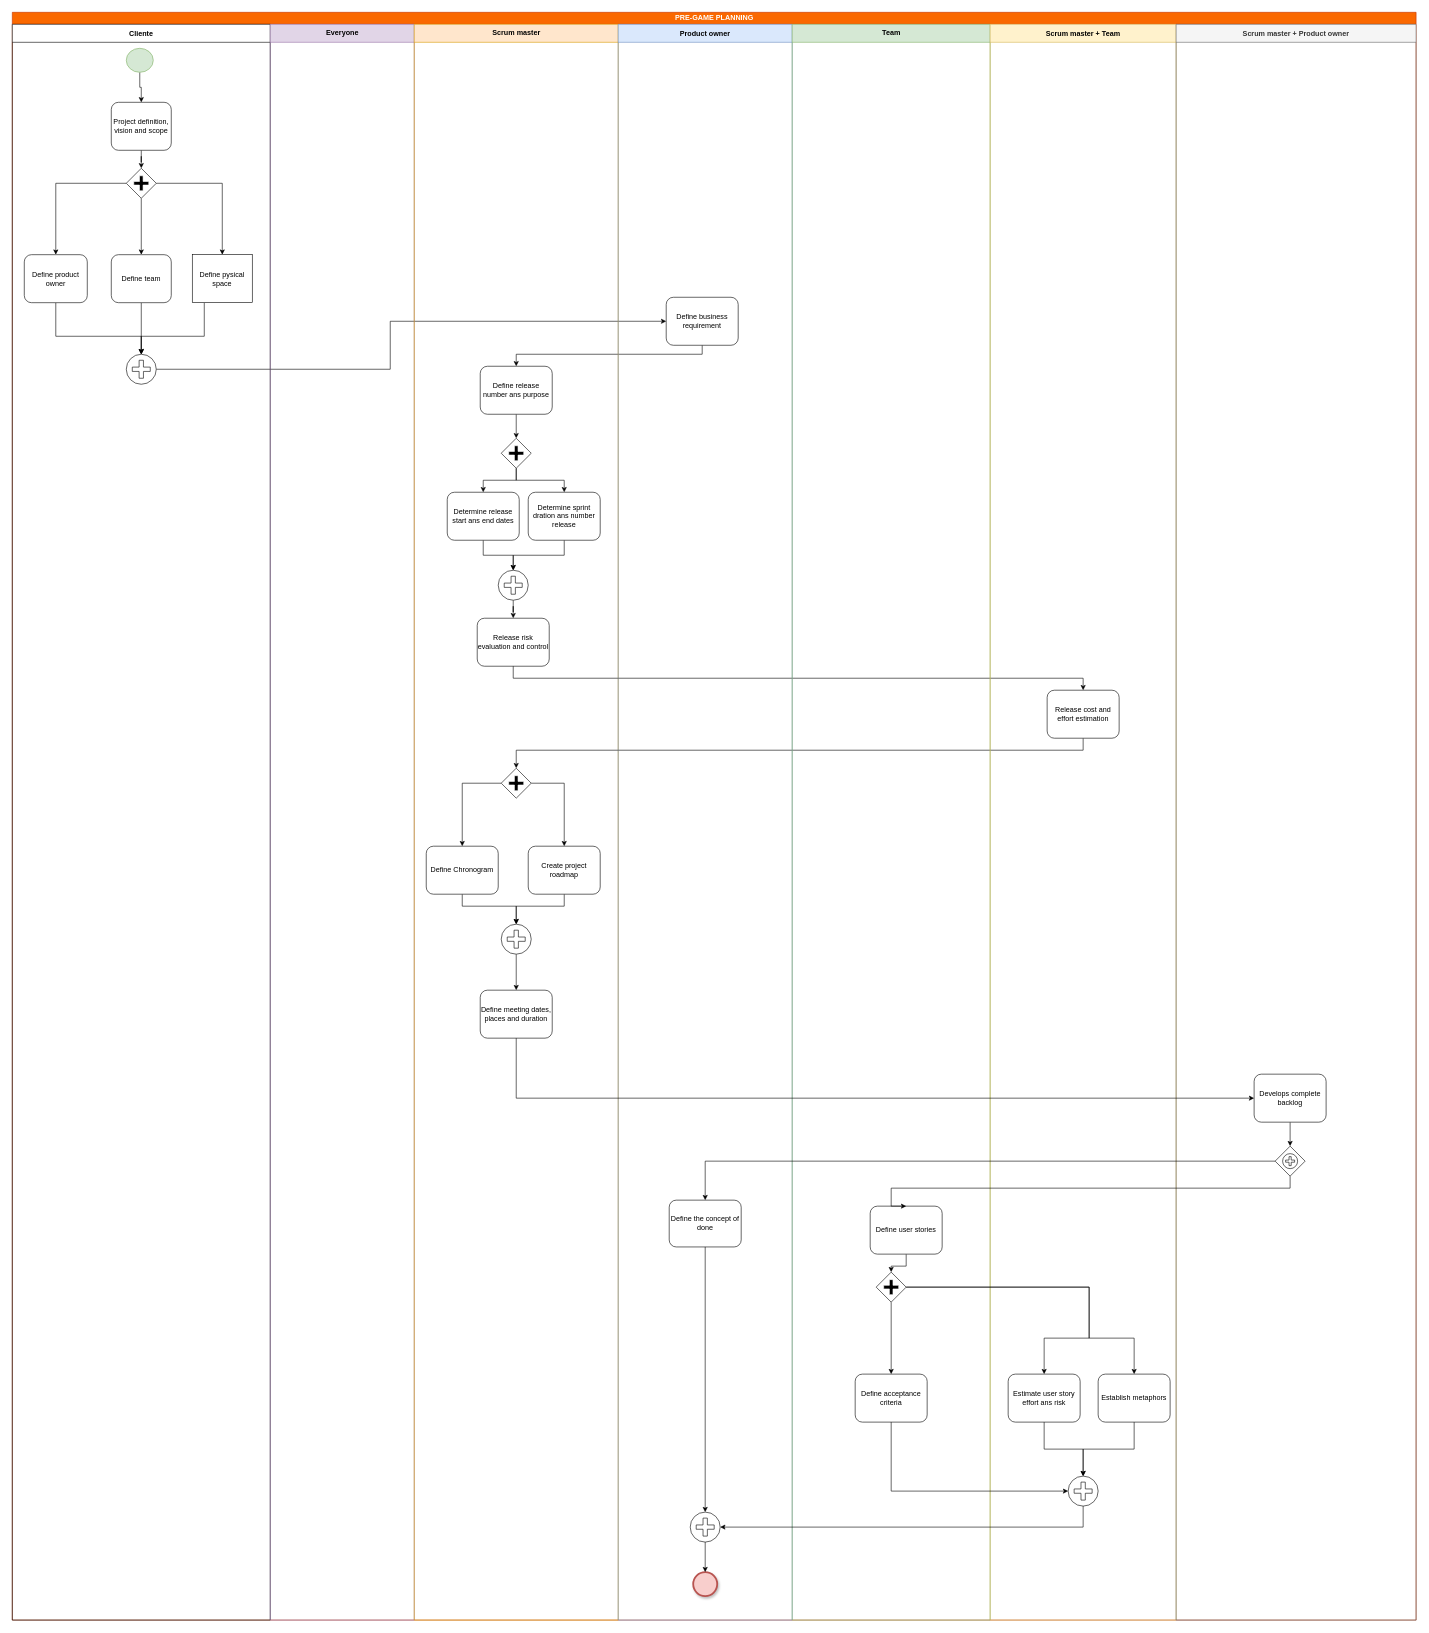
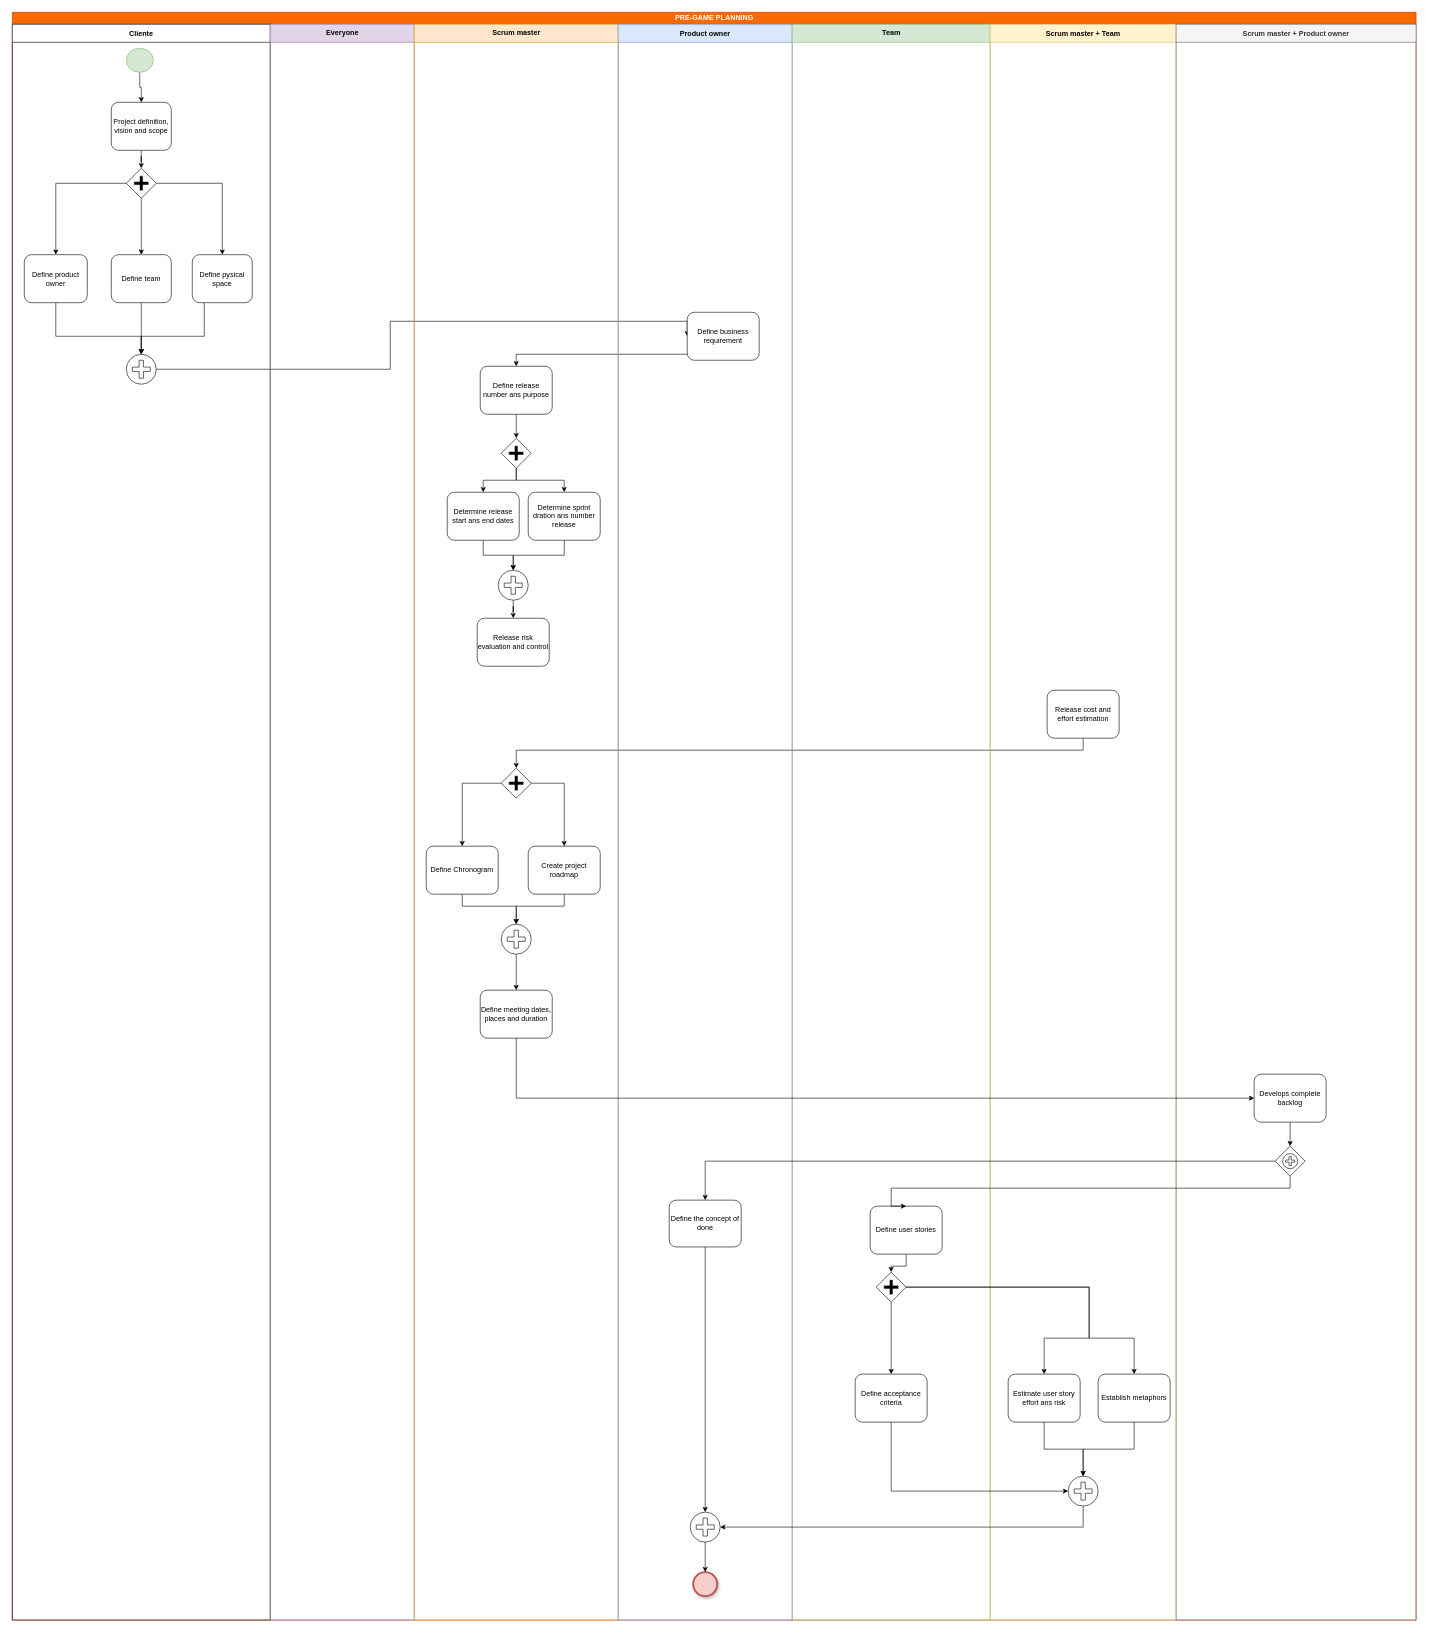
(222, 279) -> (222, 279)
(702, 321) -> (723, 336)
(1083, 680) -> none
